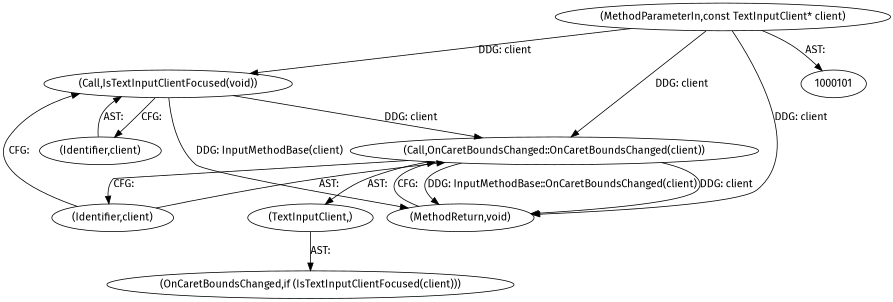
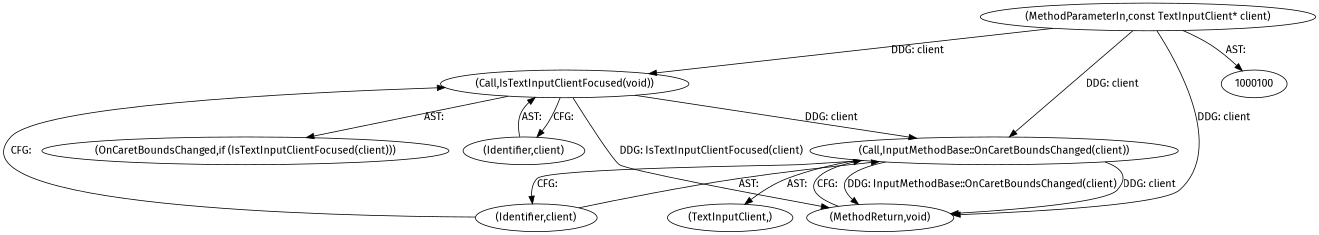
(834, 84) -> (1254, 84)
(270, 151) -> (711, 151)
(554, 151) -> (994, 151)
(310, 247) -> (411, 116)
